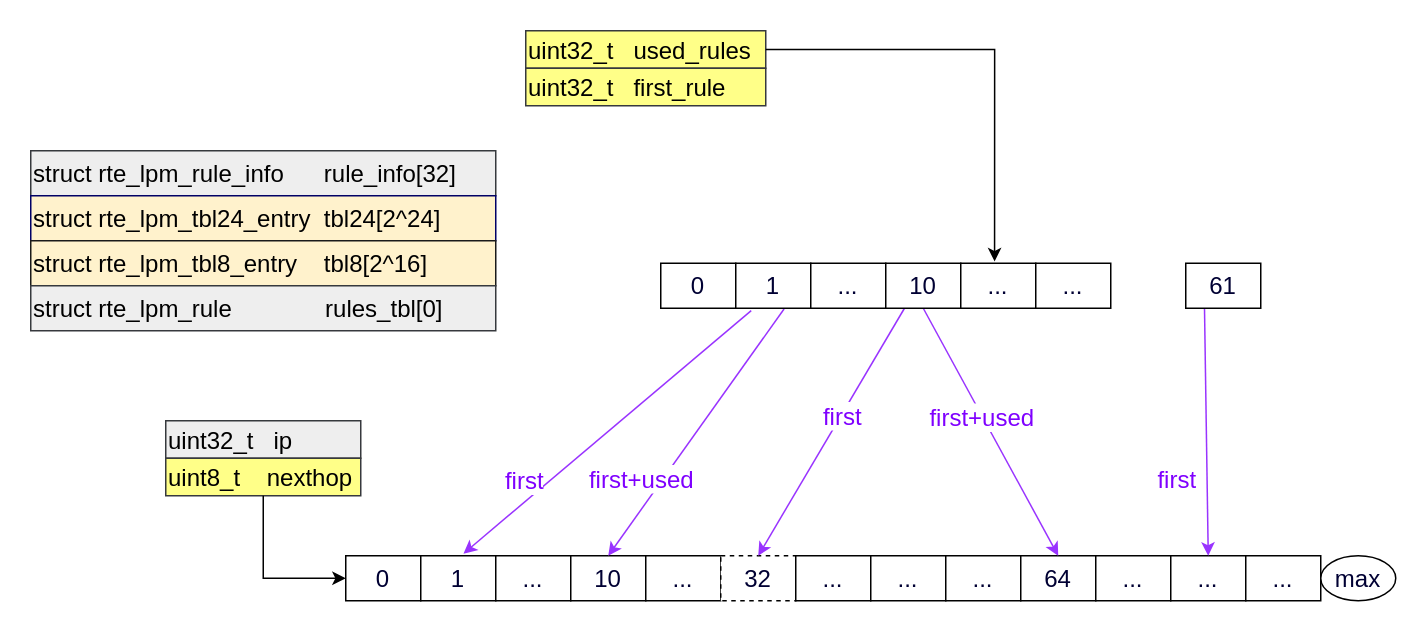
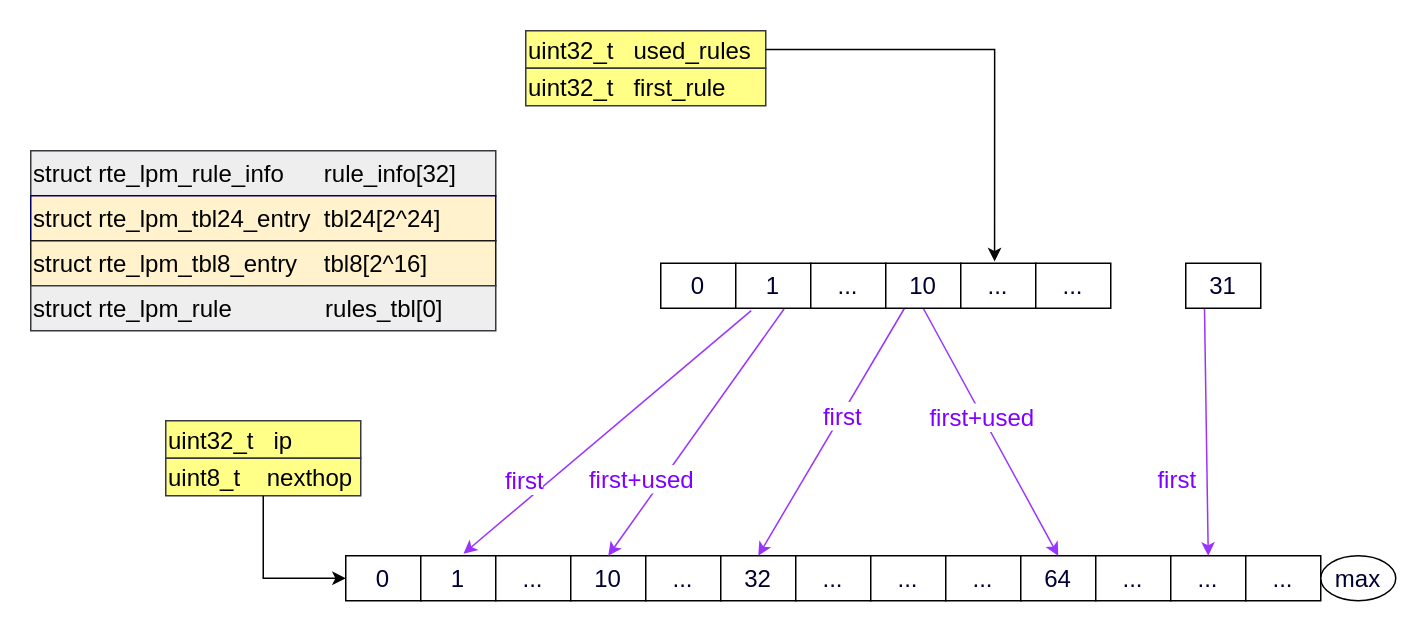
(1223, 286) -> (1223, 286)
(263, 440) -> (263, 440)
(758, 578) -> (758, 578)
